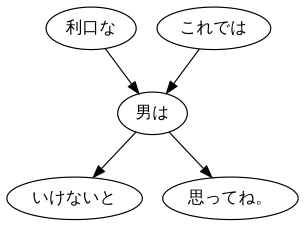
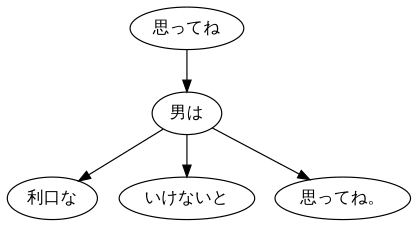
(214, 28) -> (187, 28)
(118, 66) -> (126, 152)
